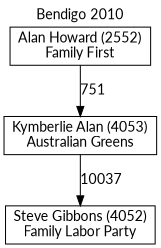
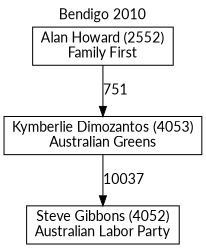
(80, 136) -> (103, 136)
(80, 225) -> (103, 225)
